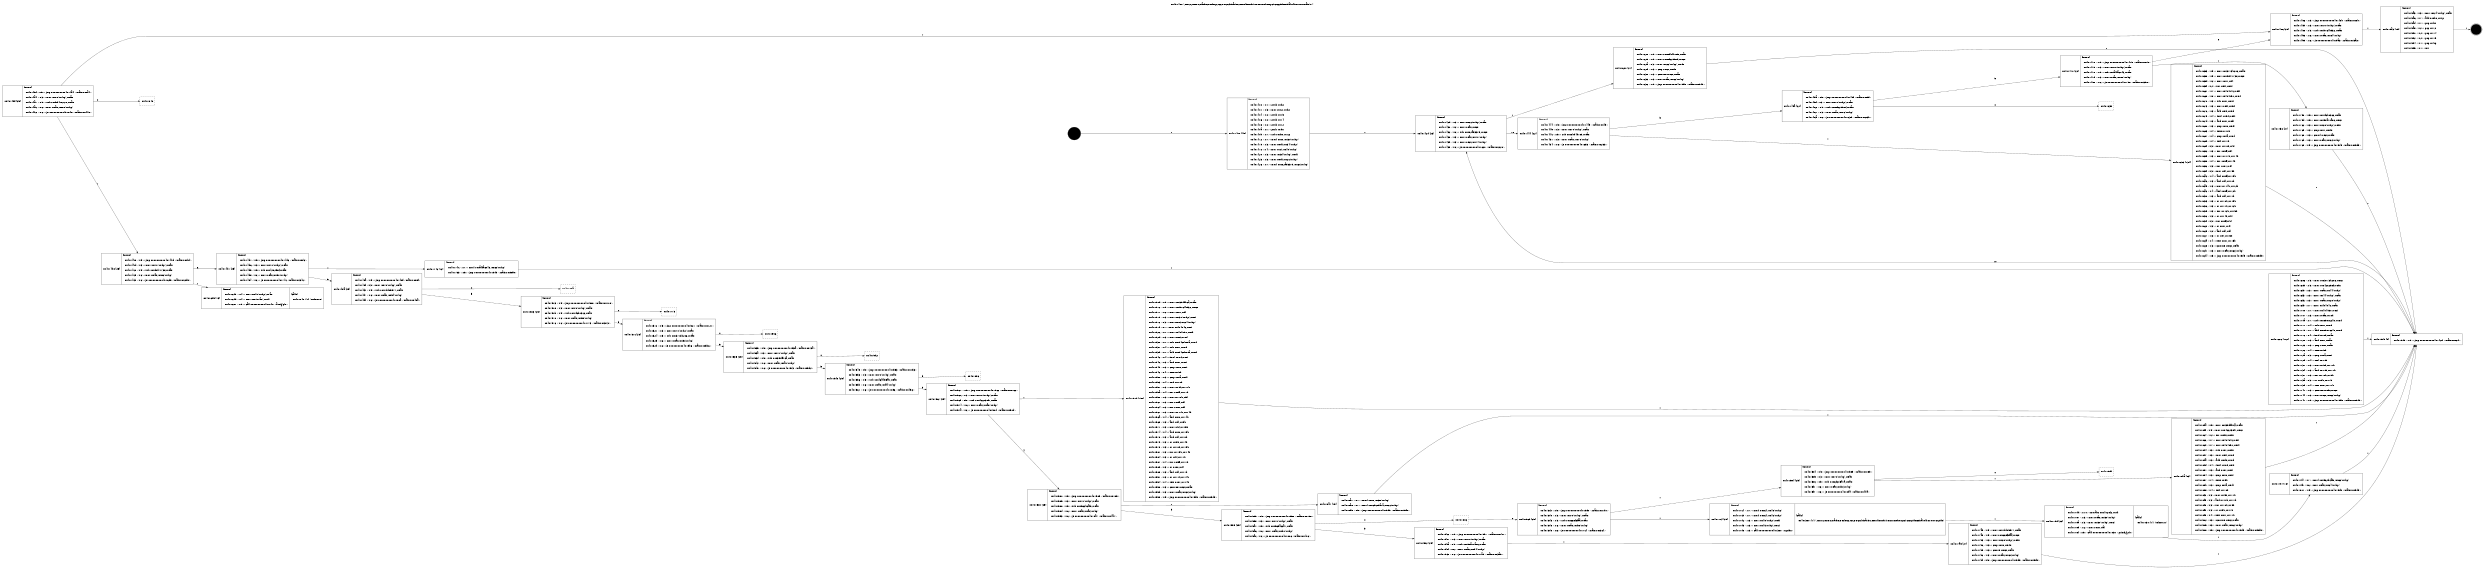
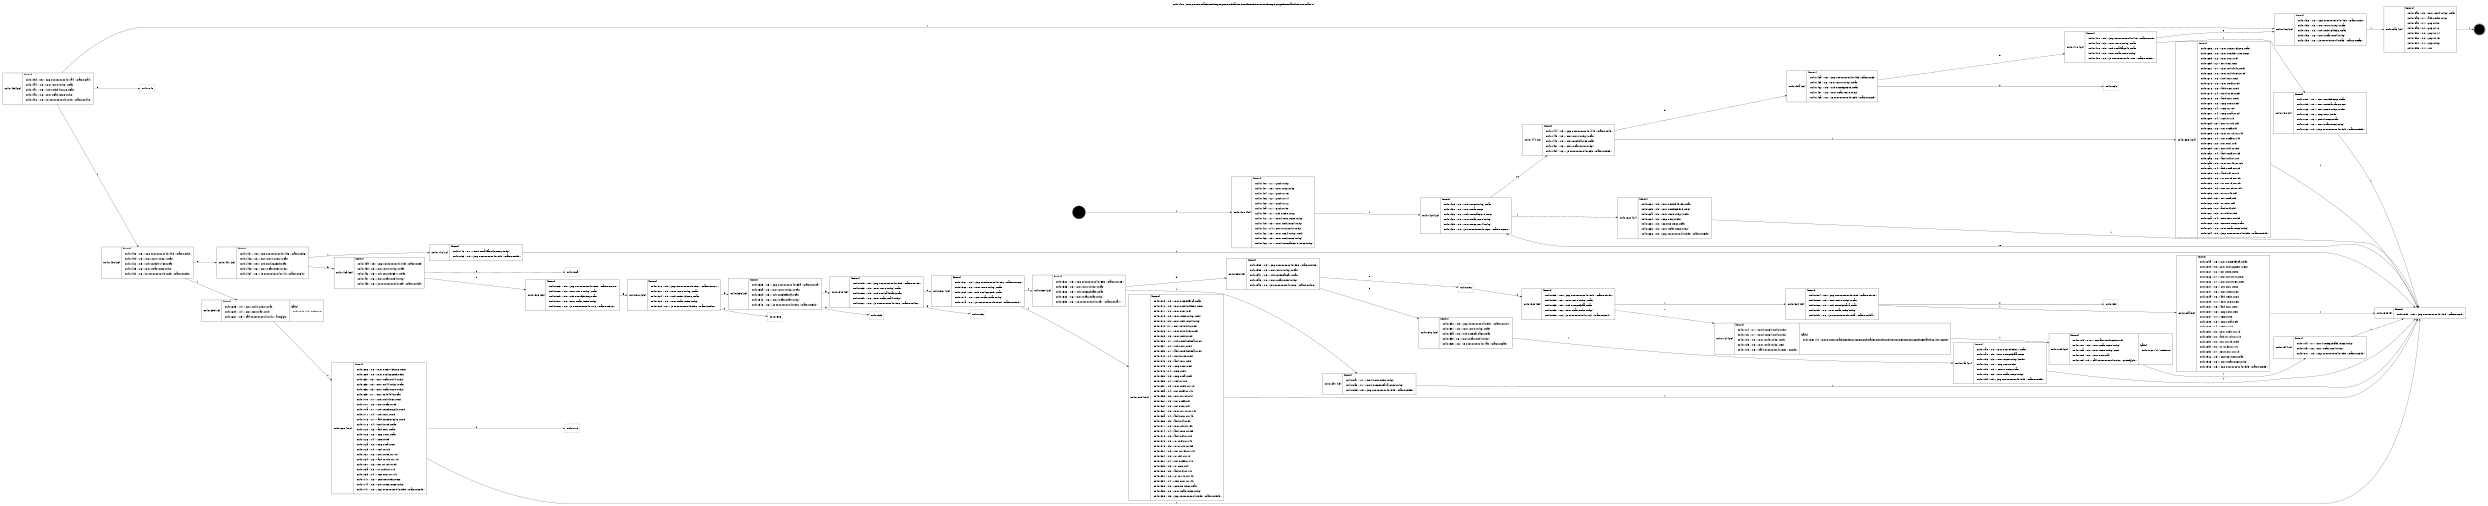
(637, 312) -> (495, 428)
none -> (302, 350)
